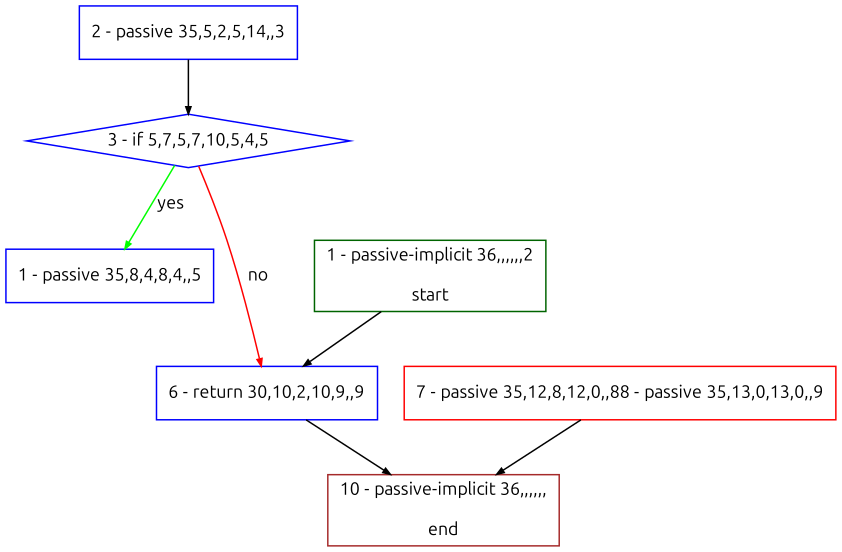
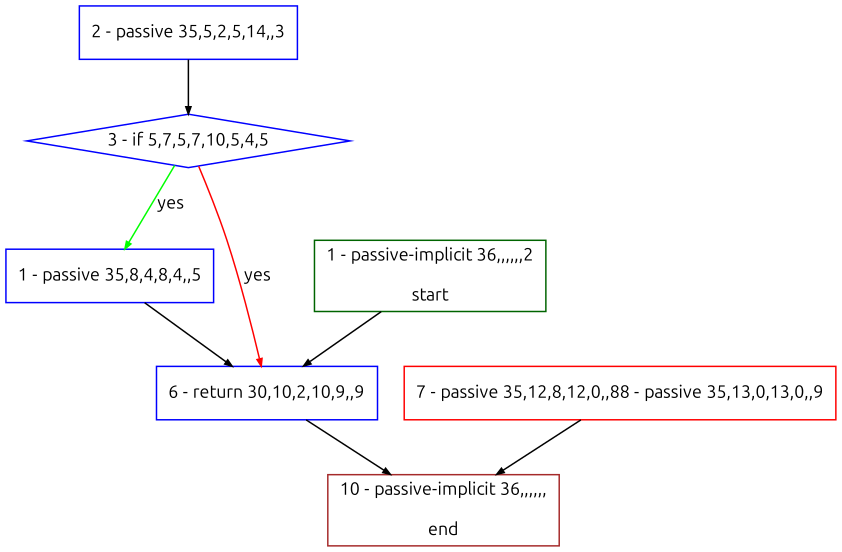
(258, 276) -> (258, 276)
none -> (185, 332)
